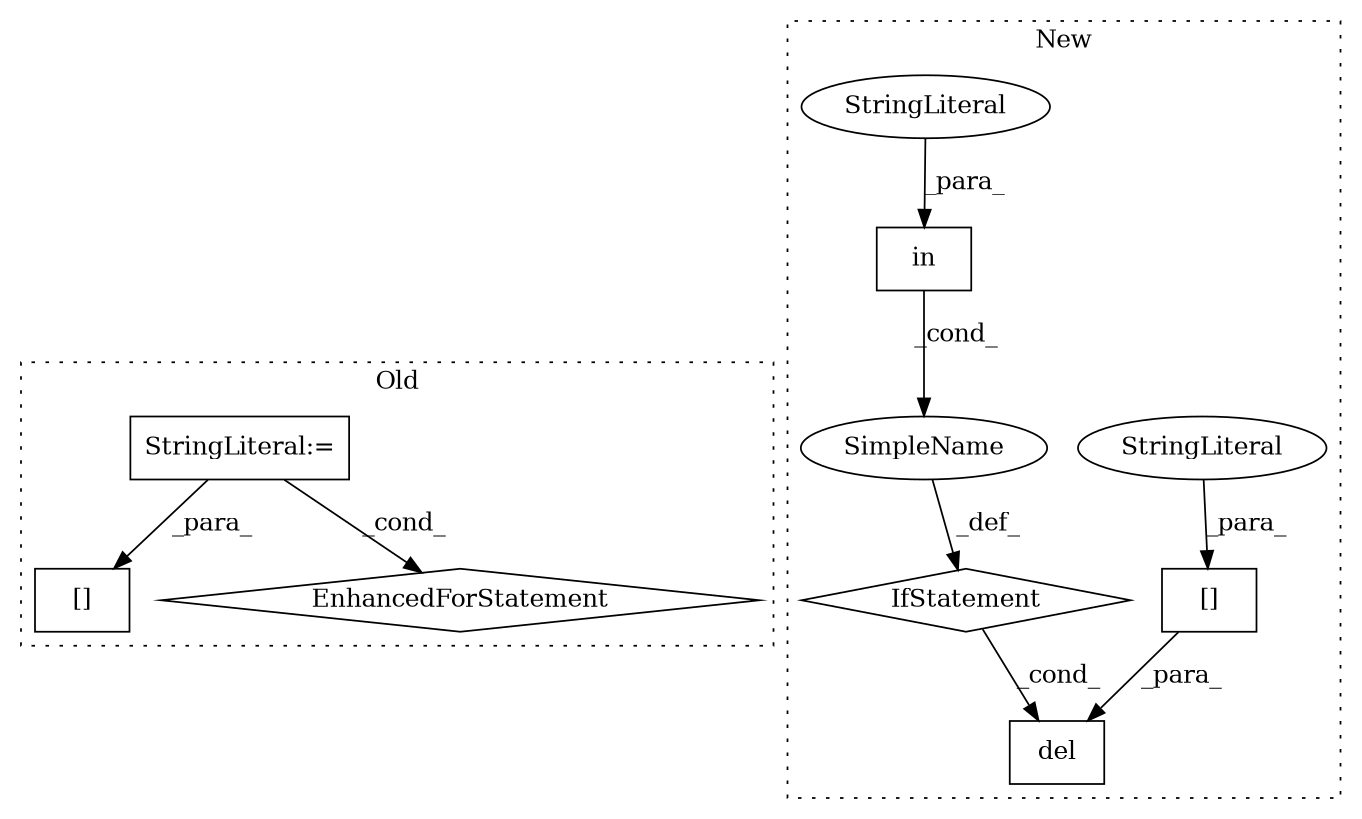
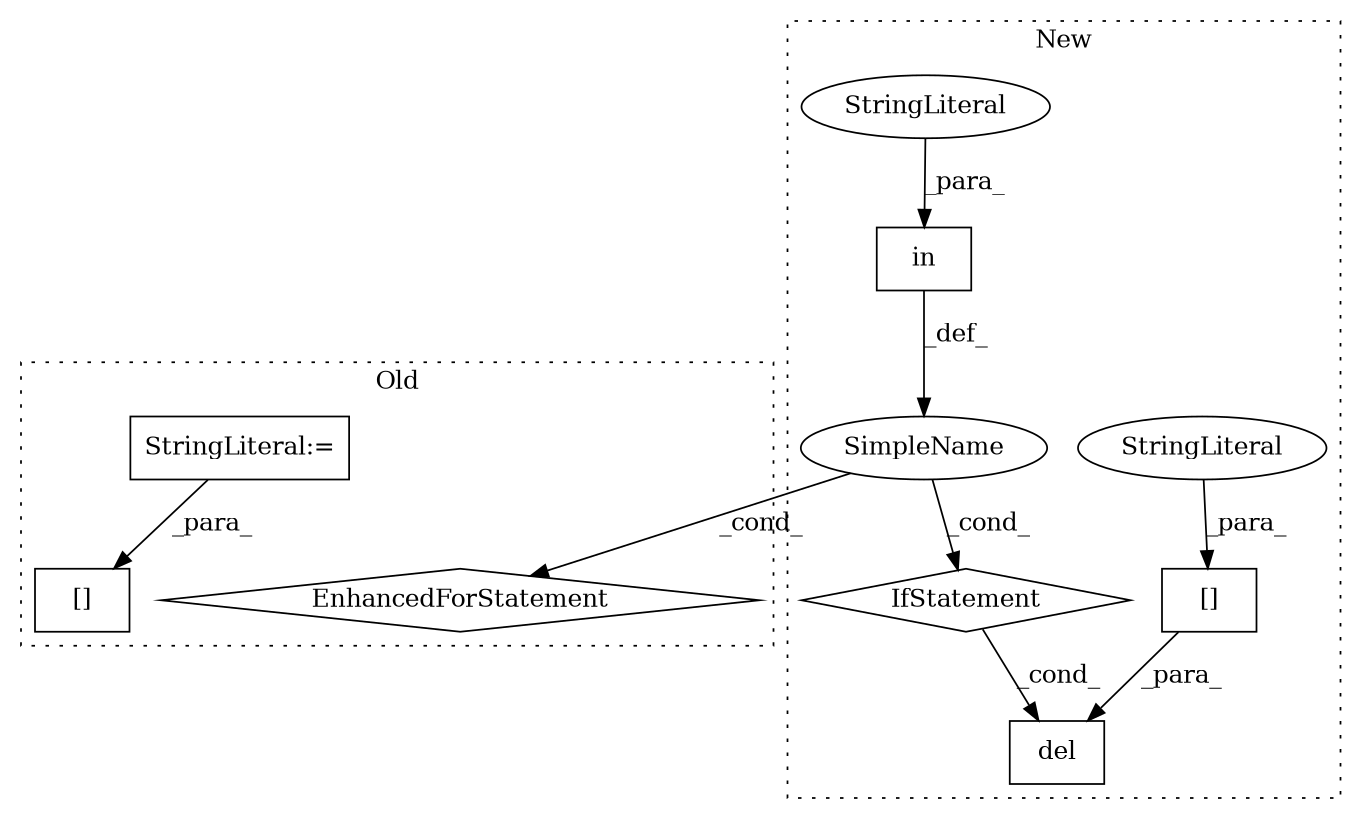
(956, 335) -> (956, 335)
(346, 521) -> (699, 522)
(989, 524) -> (989, 524)
